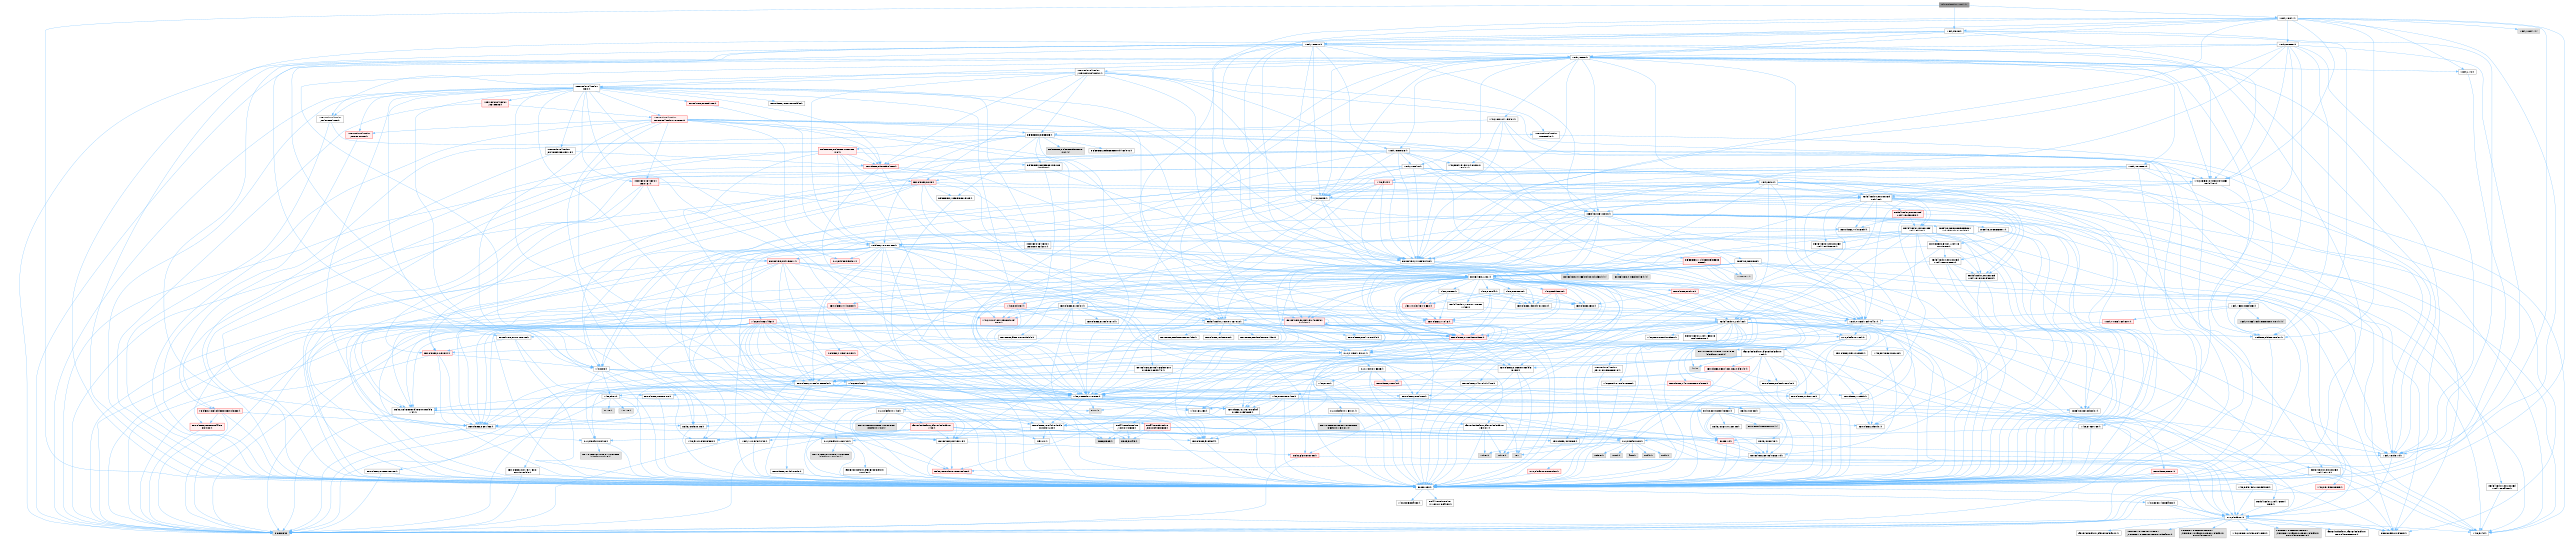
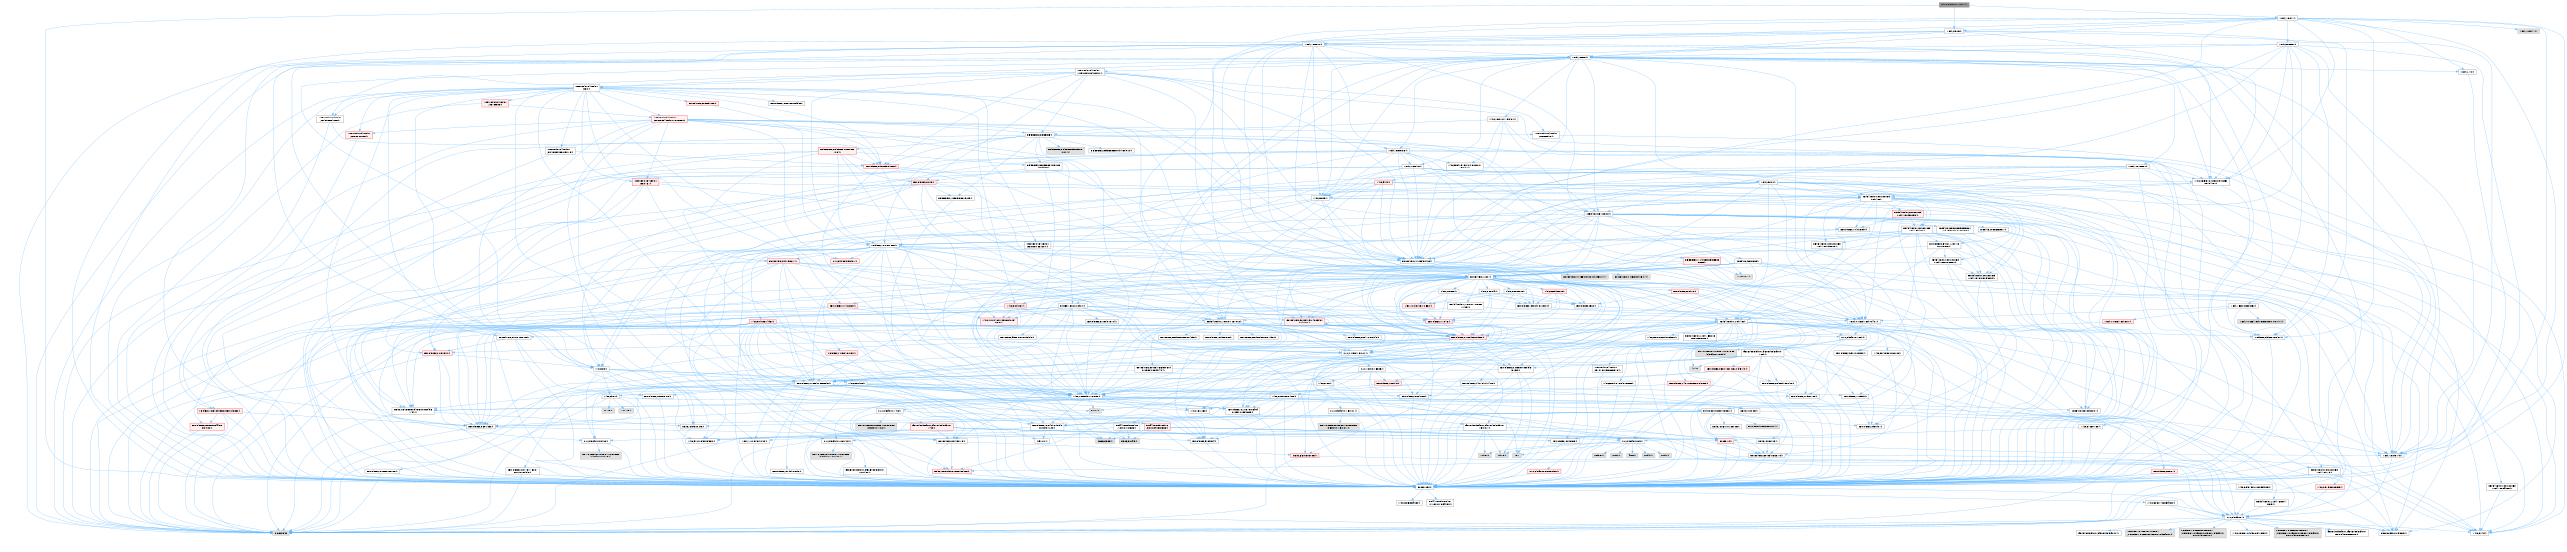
(1073, 306) -> (1073, 306)
